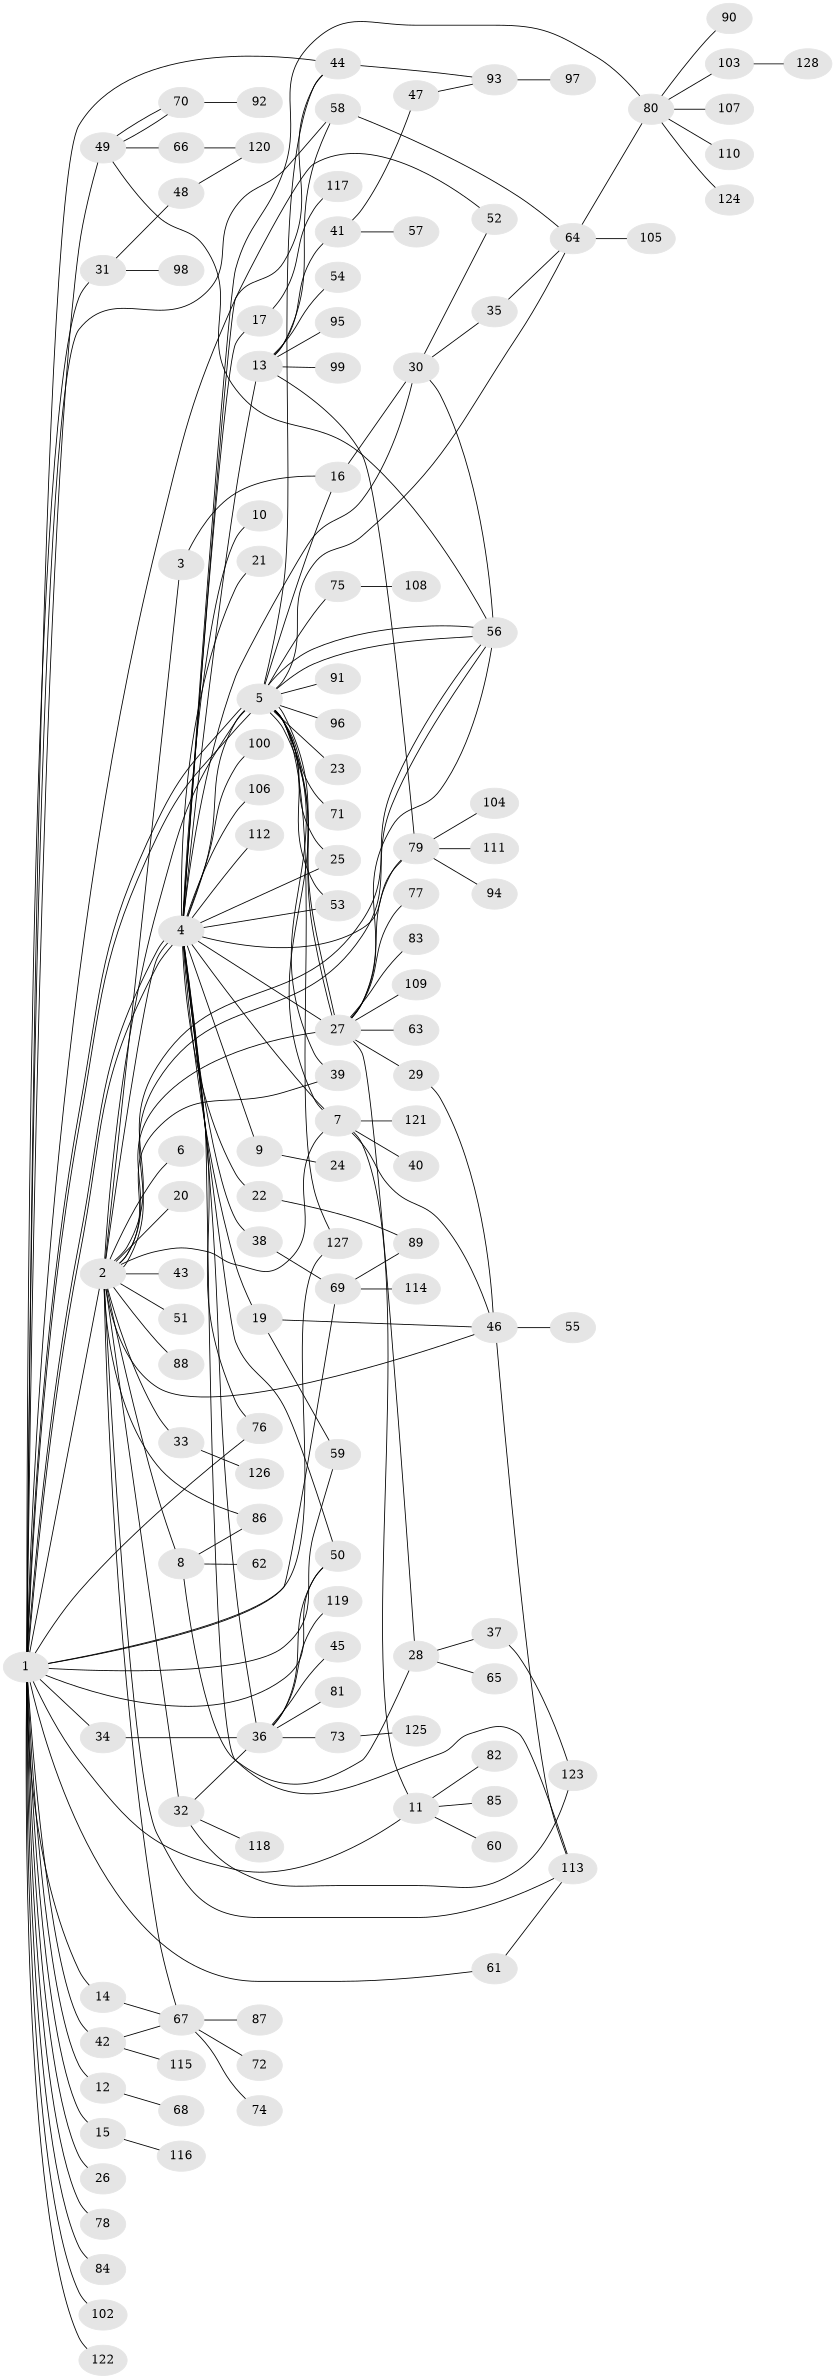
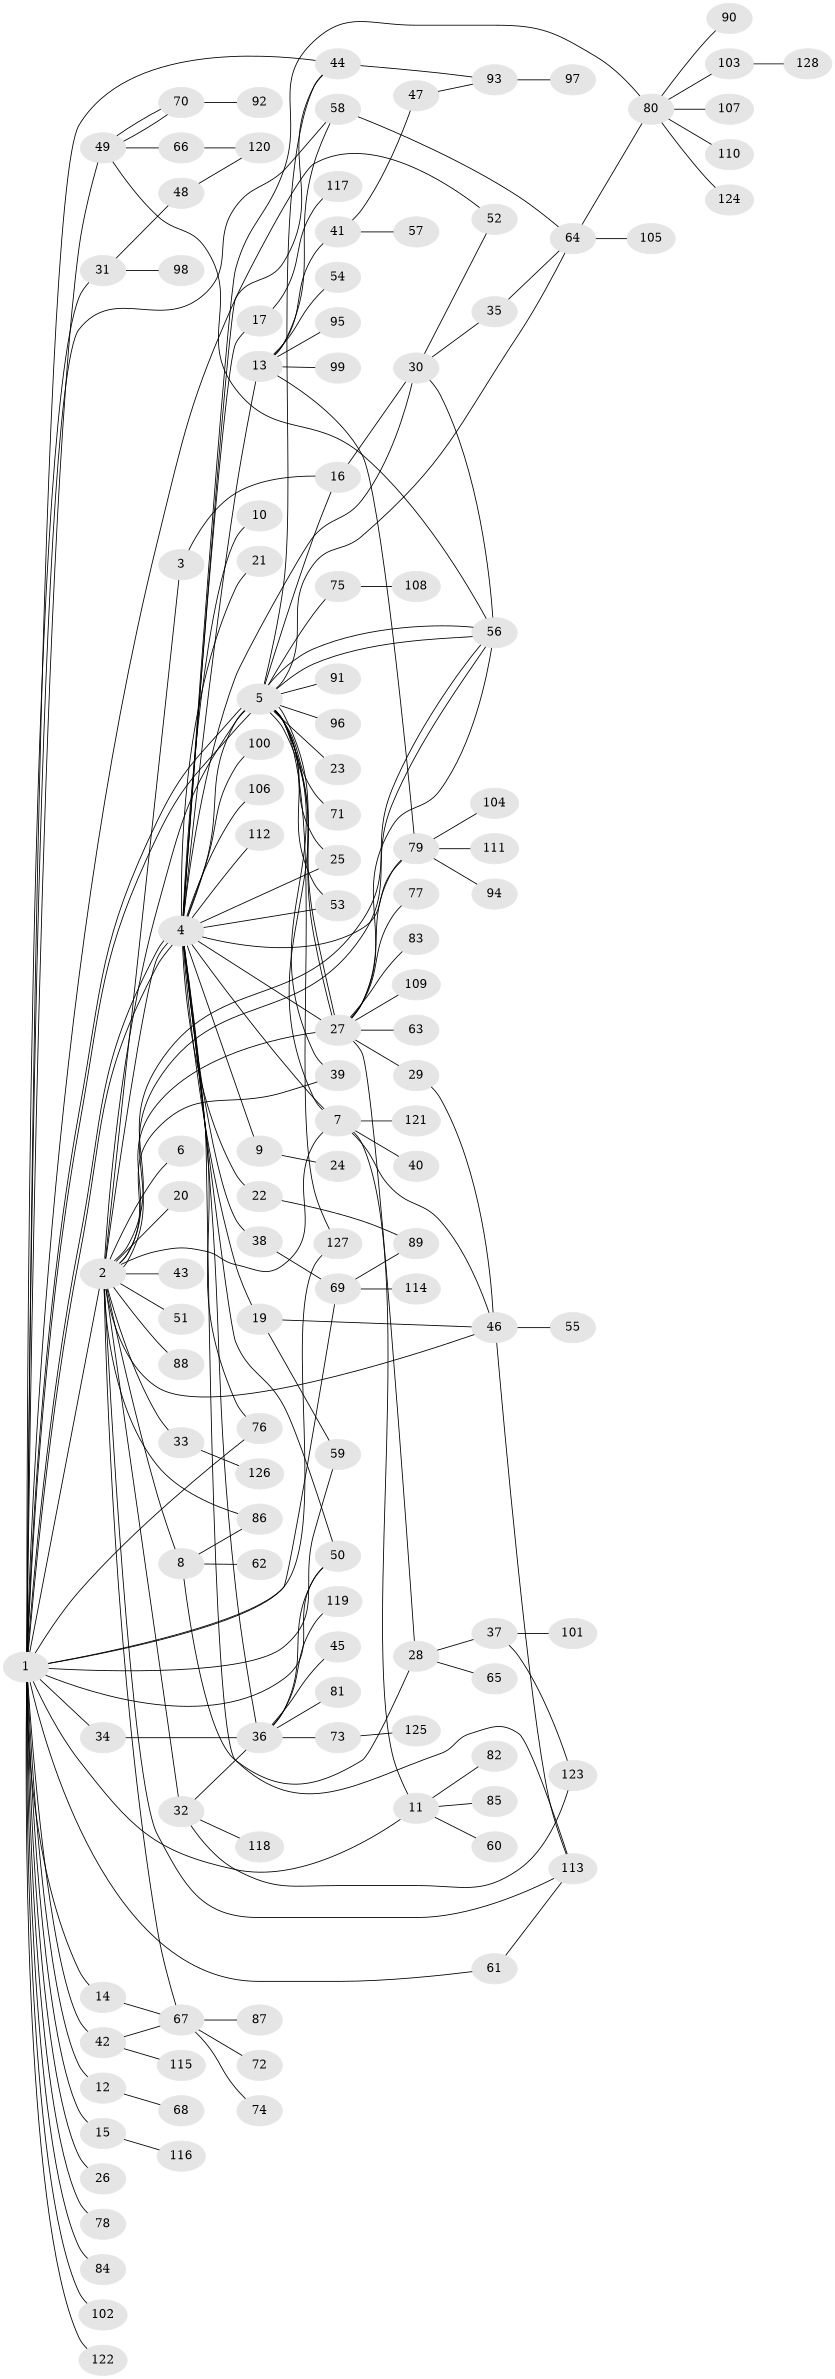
none -> (573, 1634)
